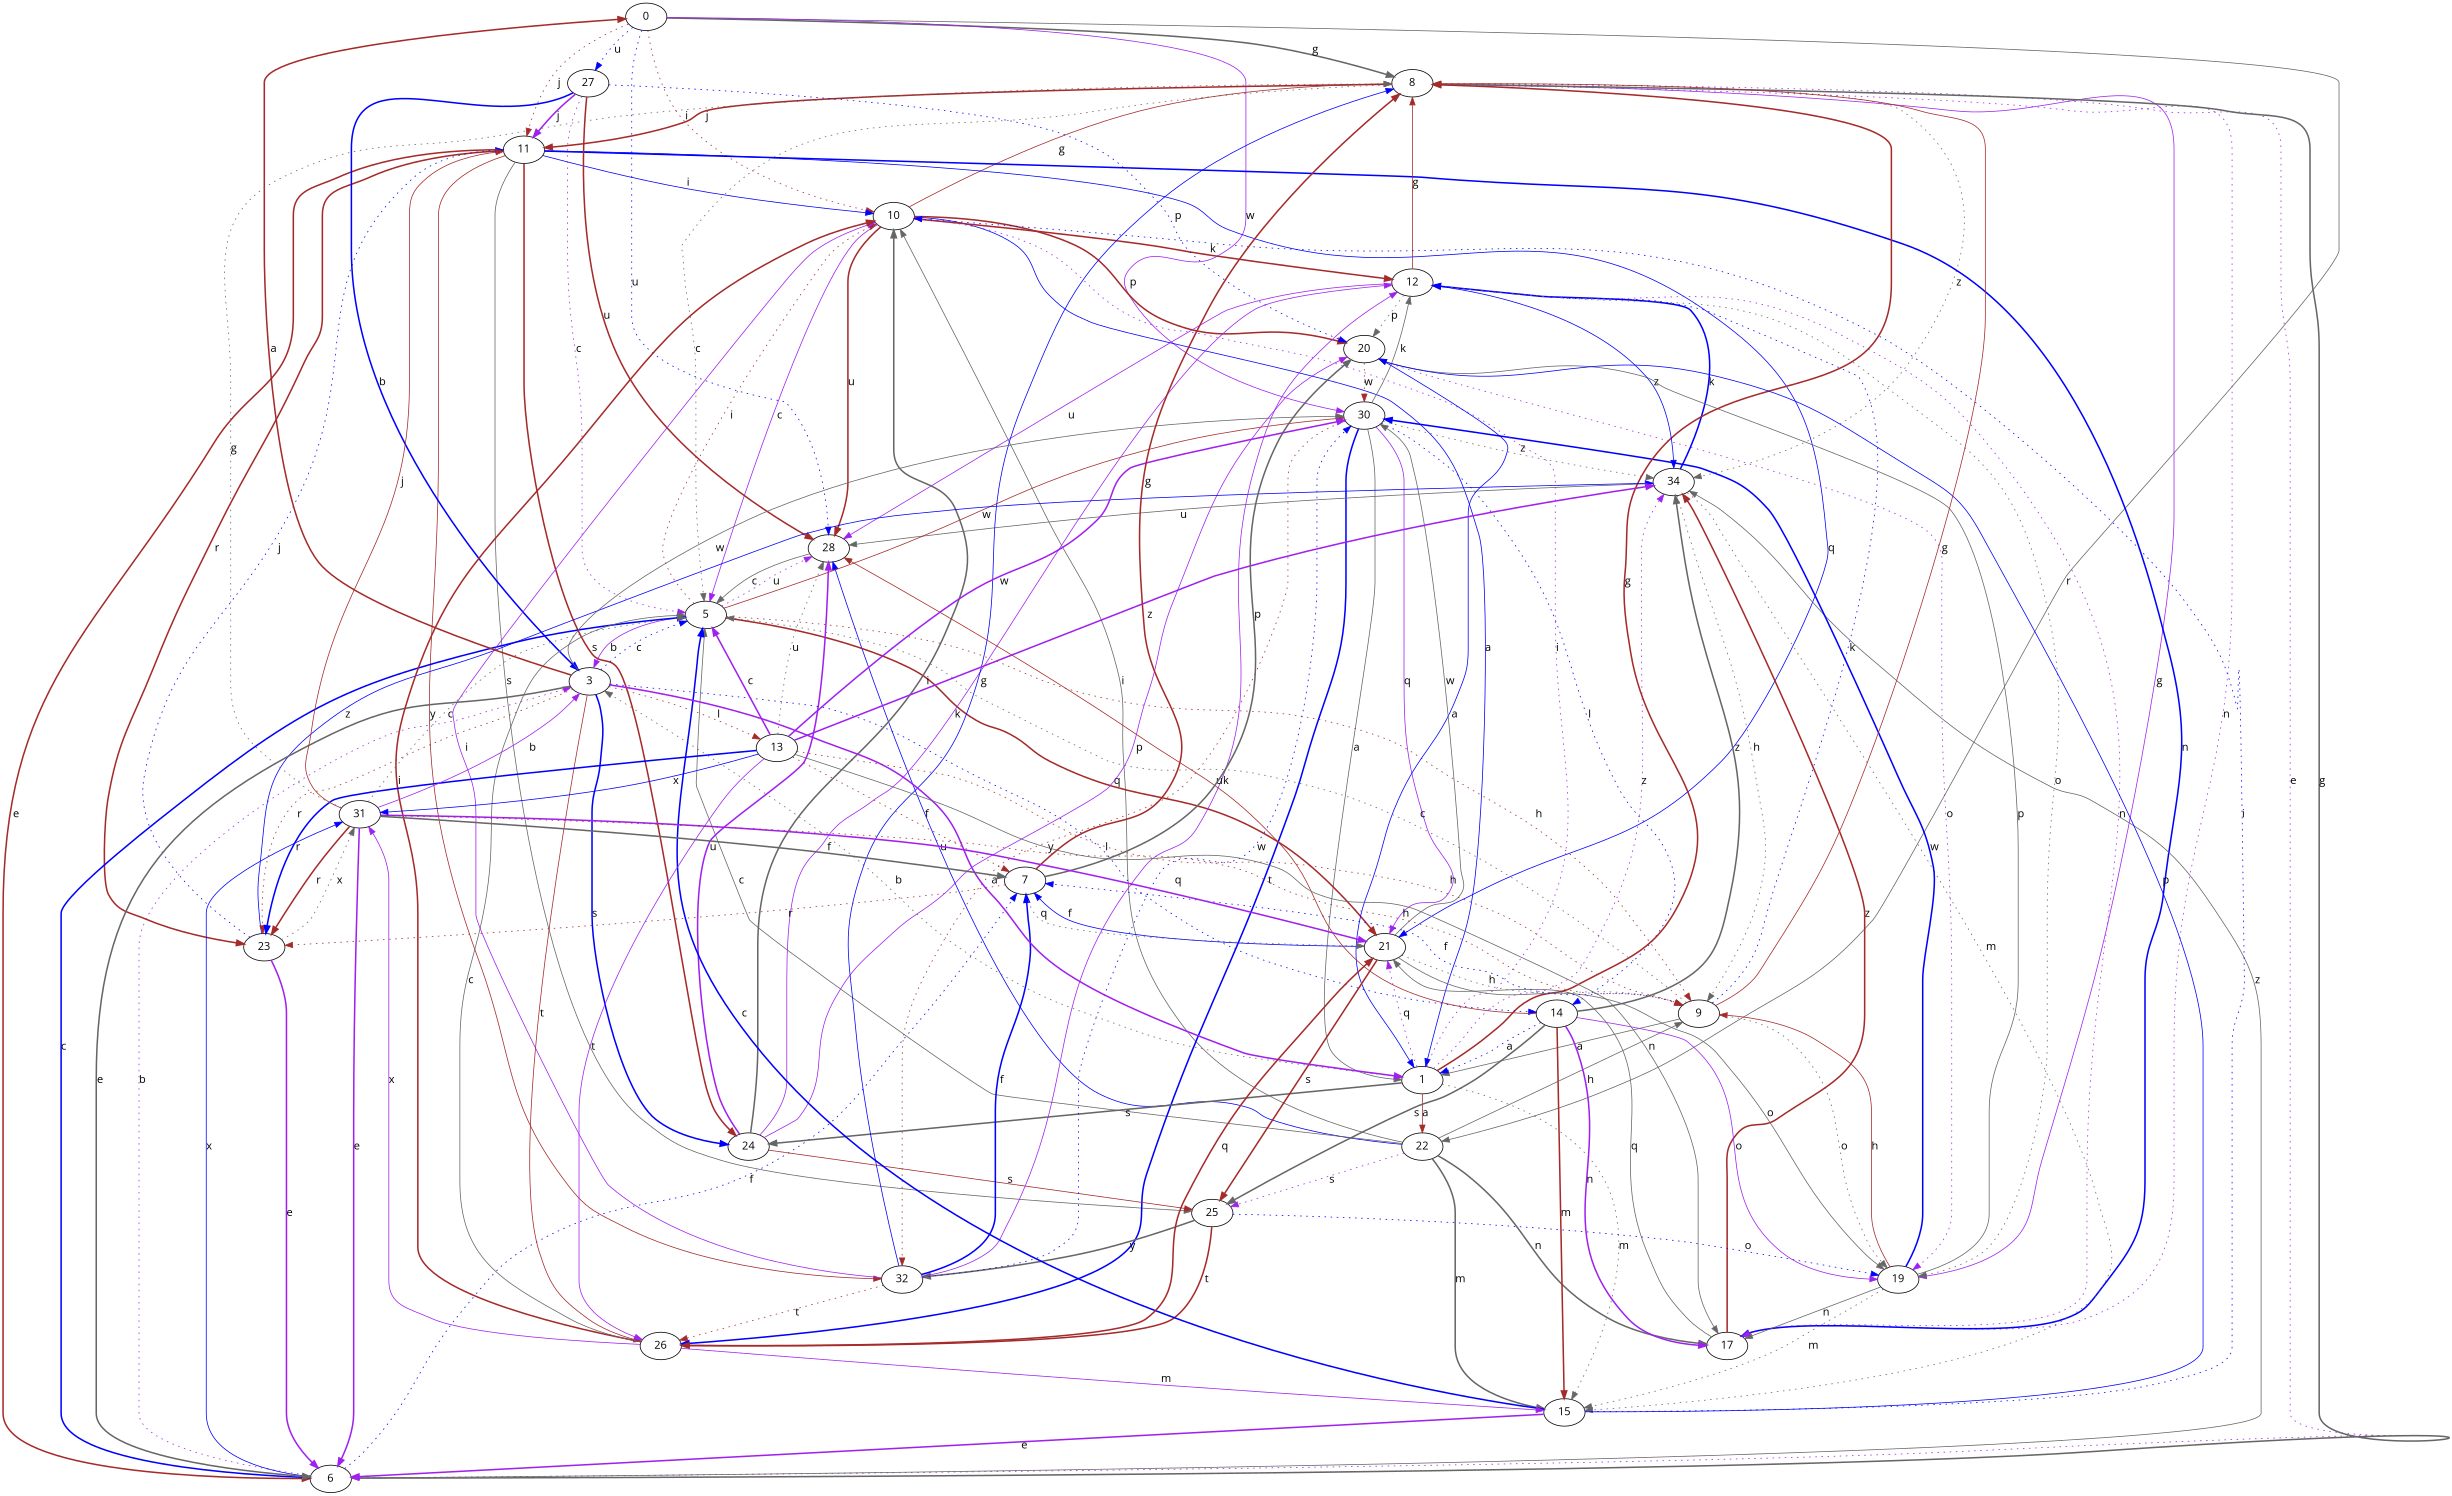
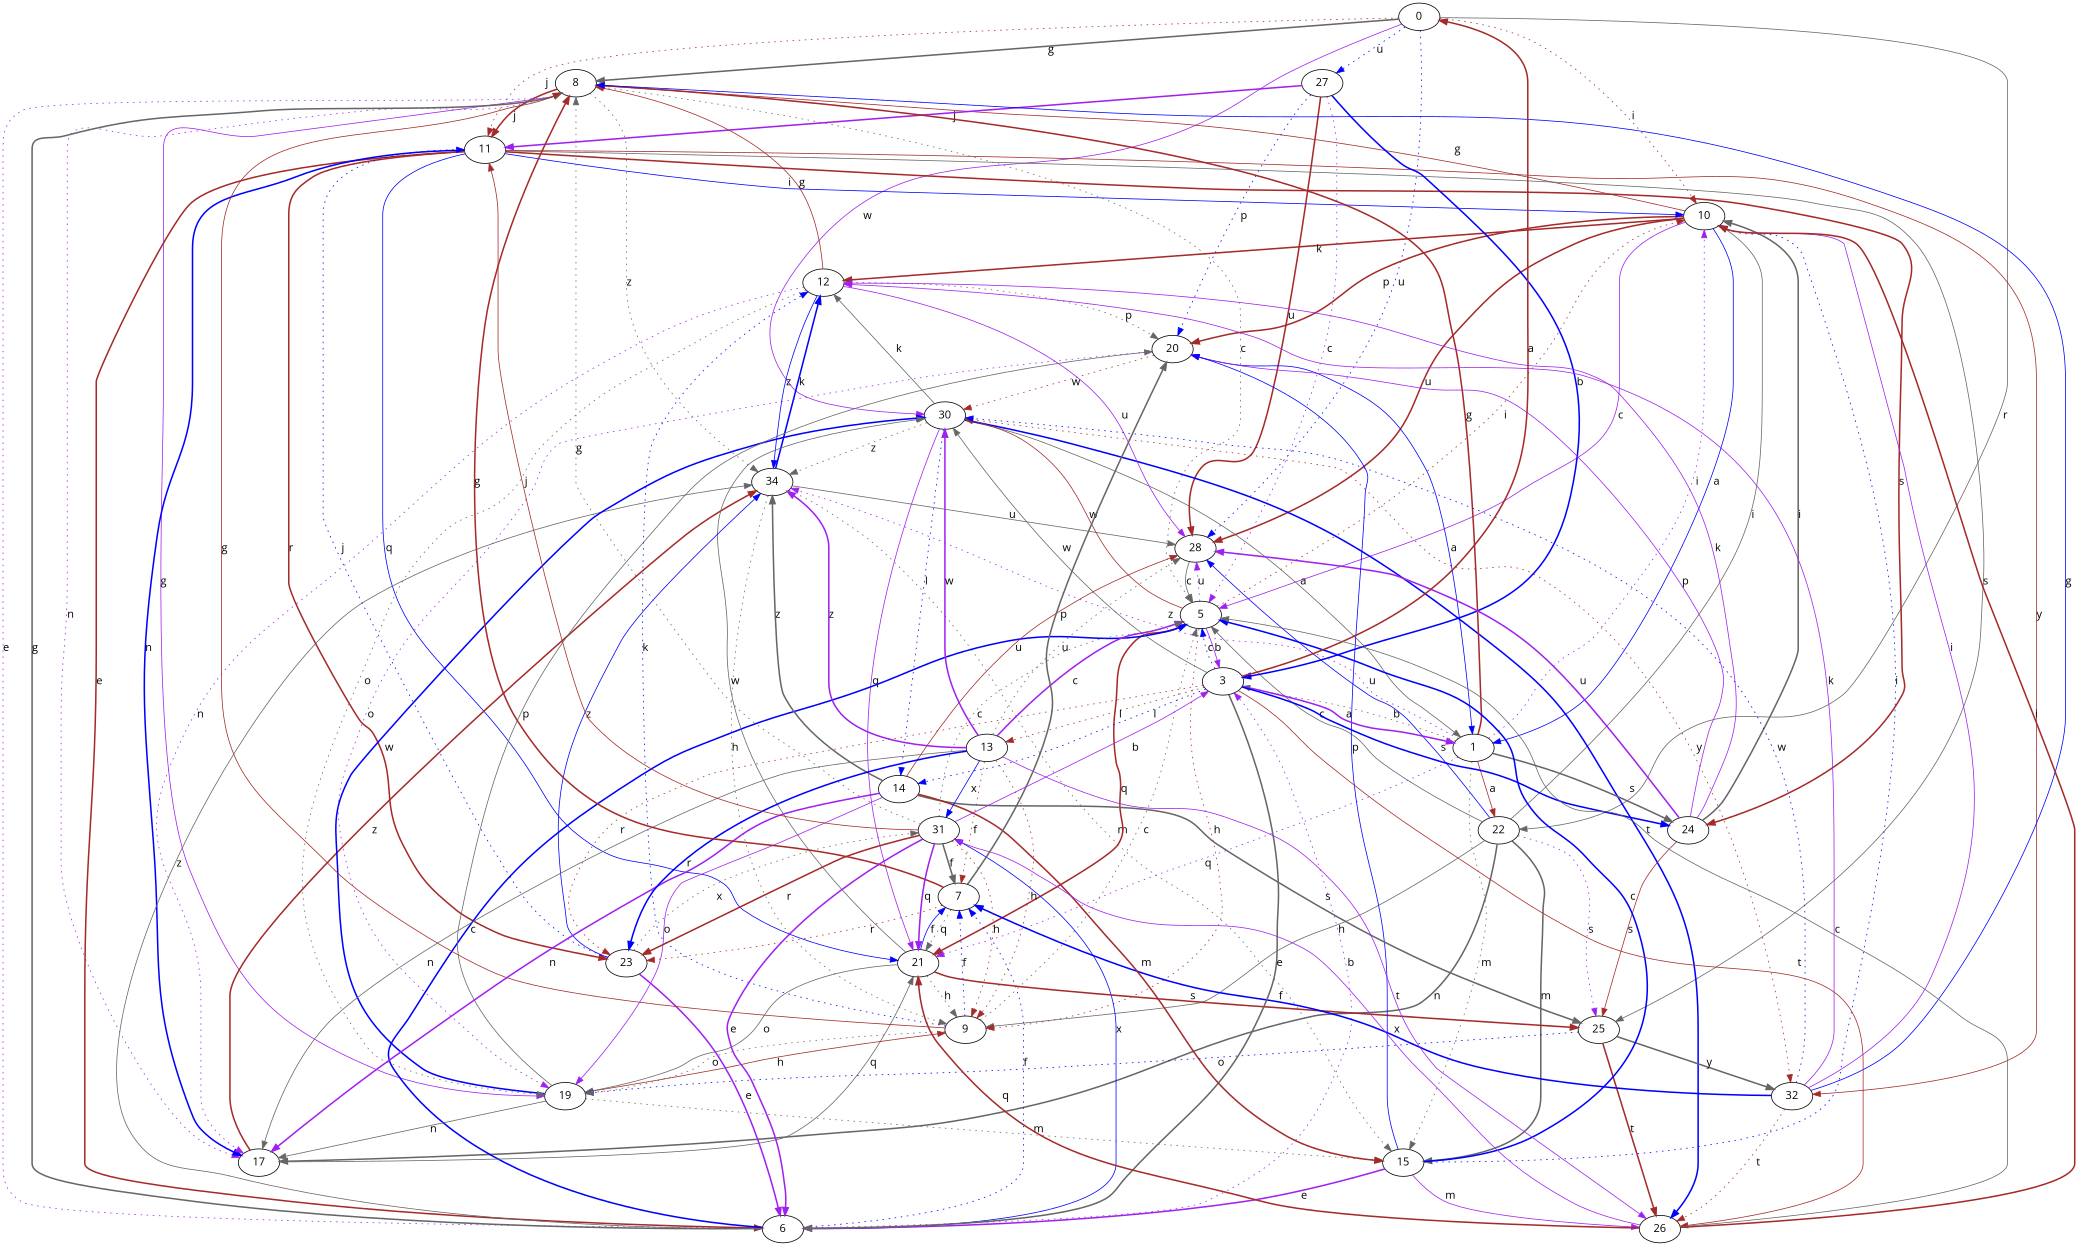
(1564, 1046) -> none
(1495, 1048) -> none
(1109, 1381) -> (1517, 1217)
